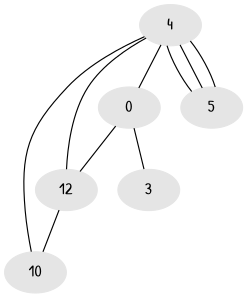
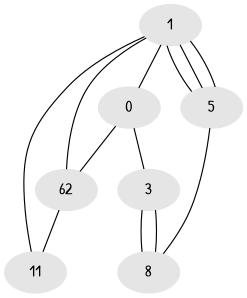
(171, 25) -> (171, 25)
(66, 190) -> (66, 190)
(35, 272) -> (35, 272)
none -> (149, 272)
